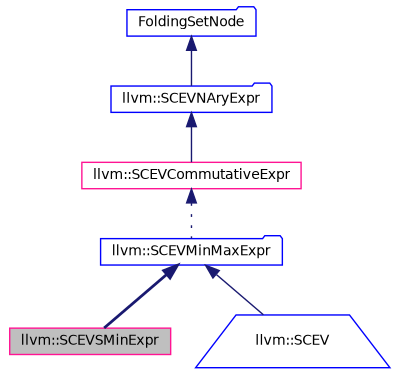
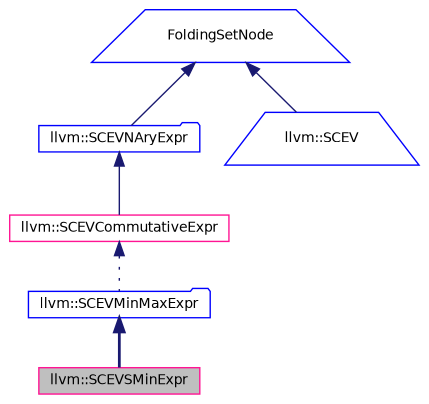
(191, 23) -> (221, 36)
(240, 295) -> (276, 92)
